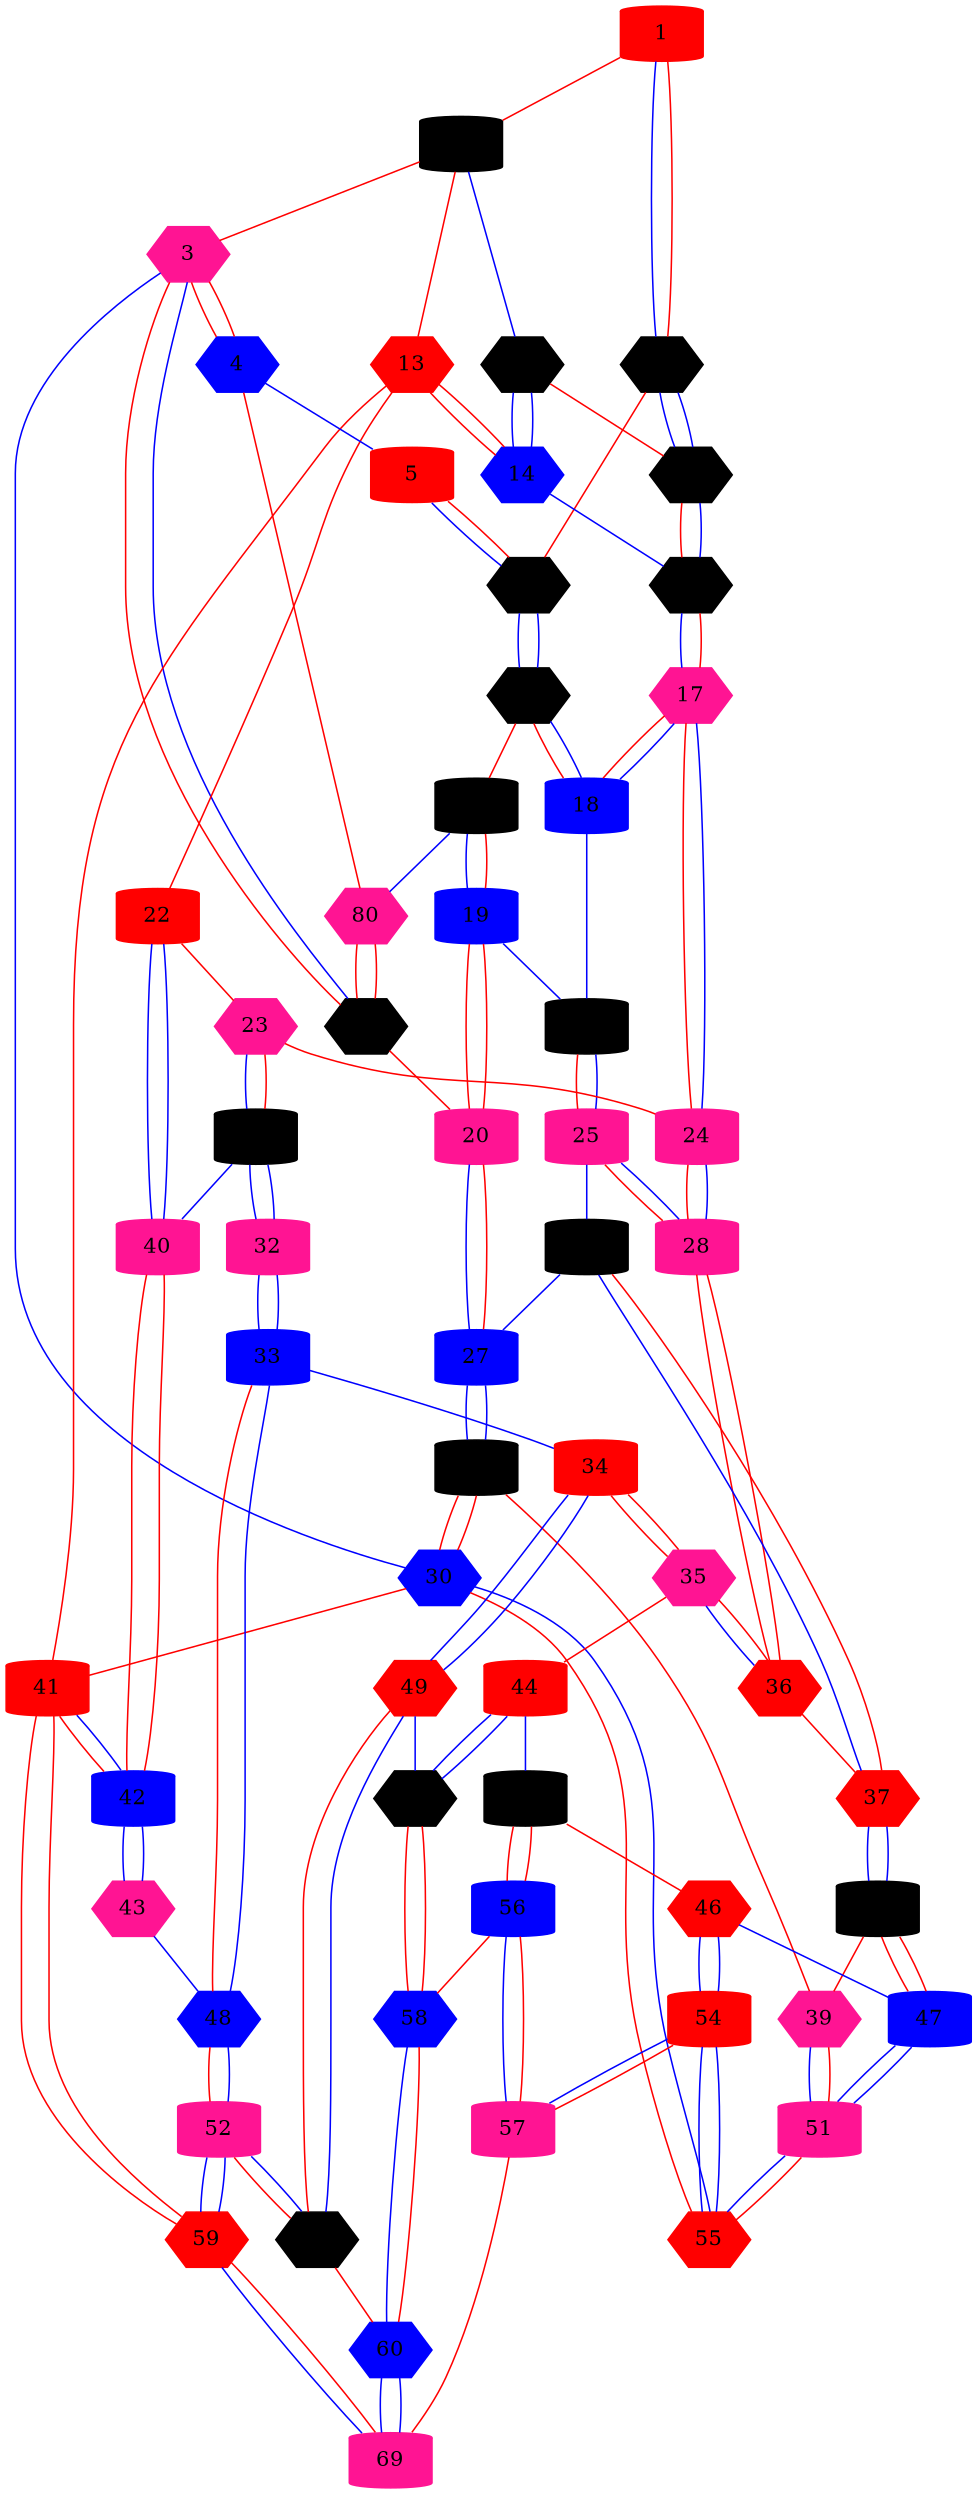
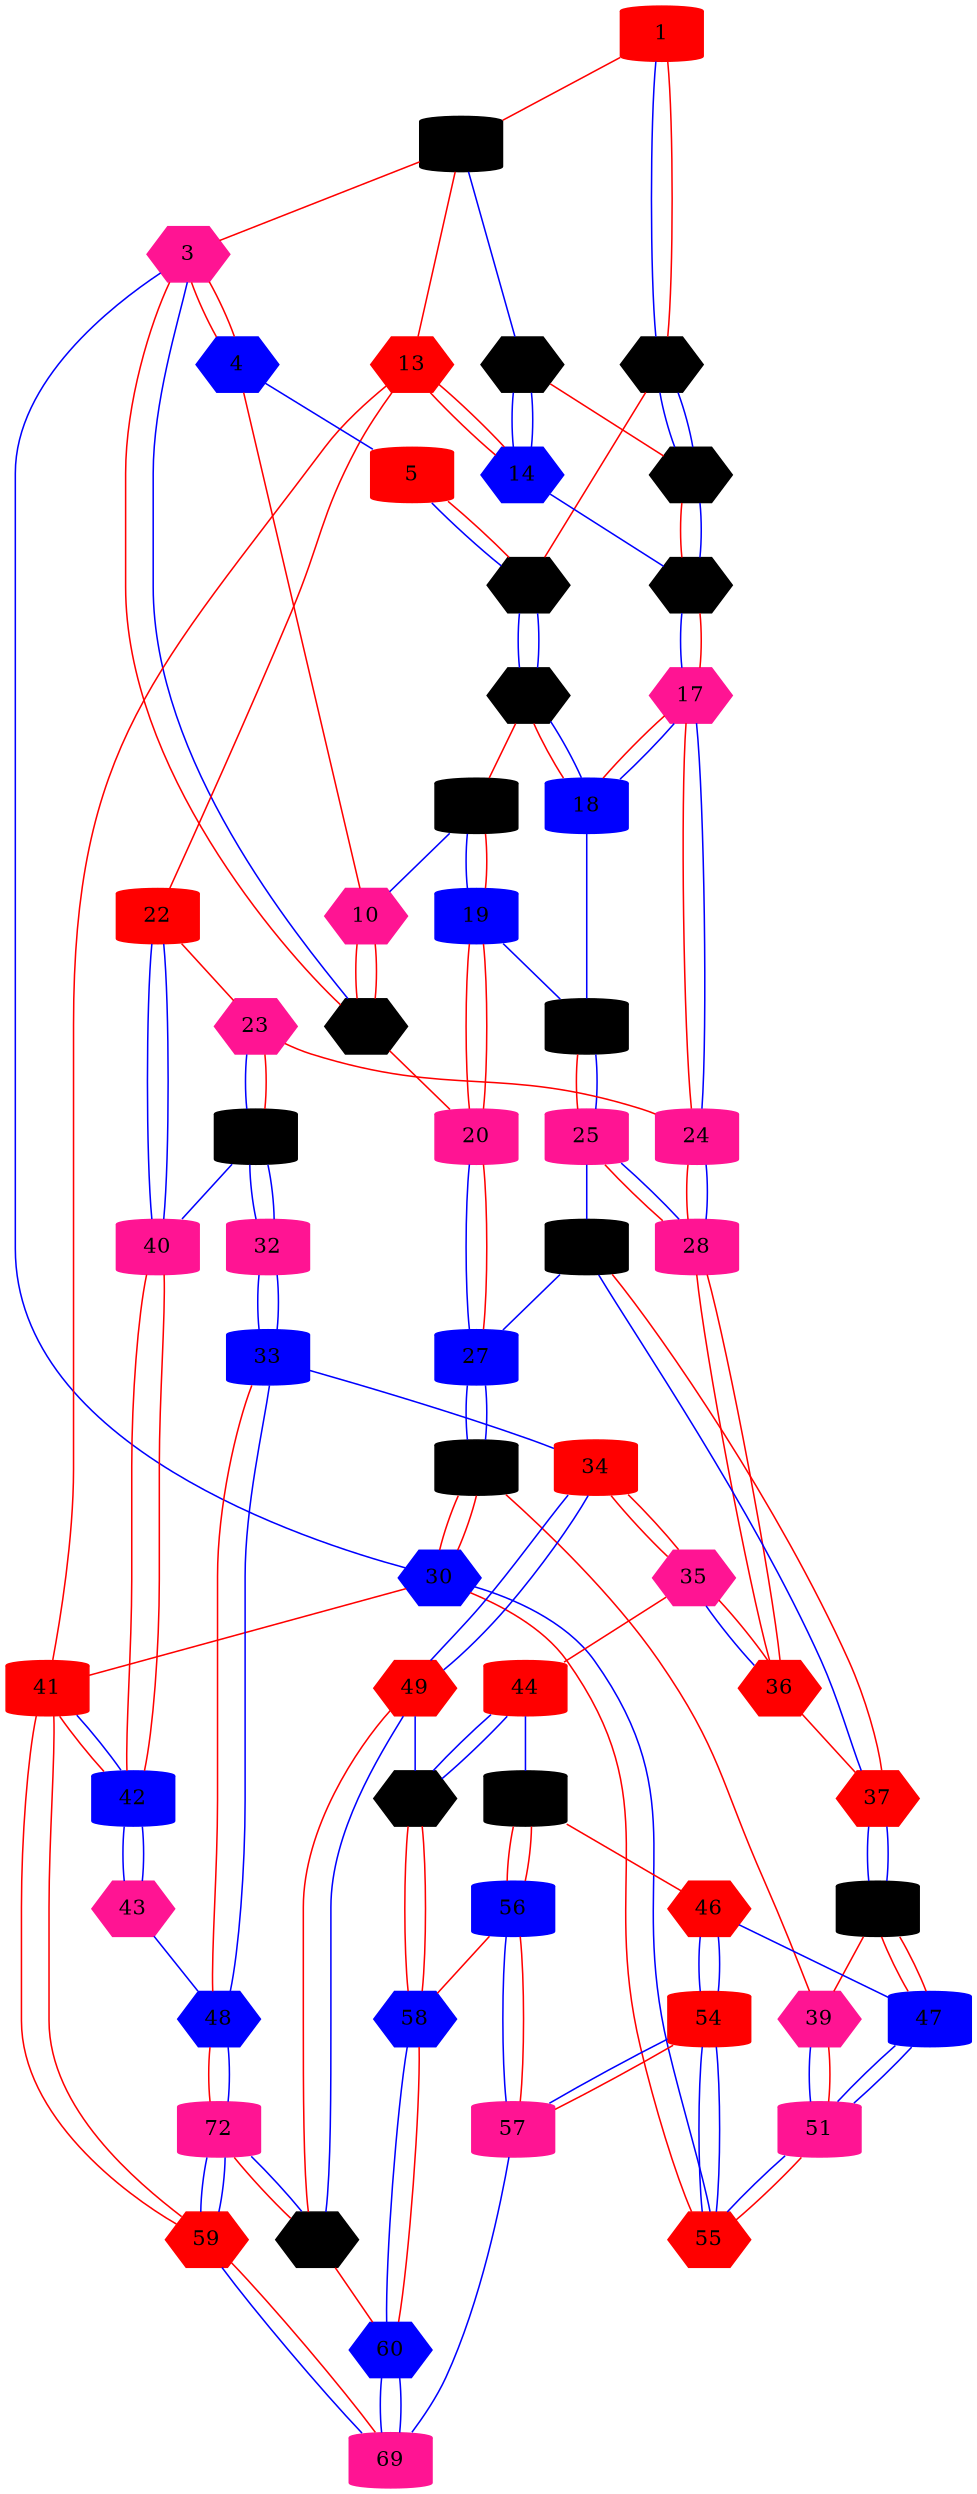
(366, 916) -> (366, 916)
(219, 2129) -> (219, 2129)
(475, 2300) -> (475, 2300)
